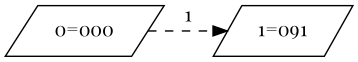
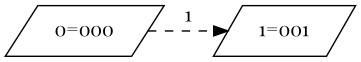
(283, 31) -> (285, 31)
